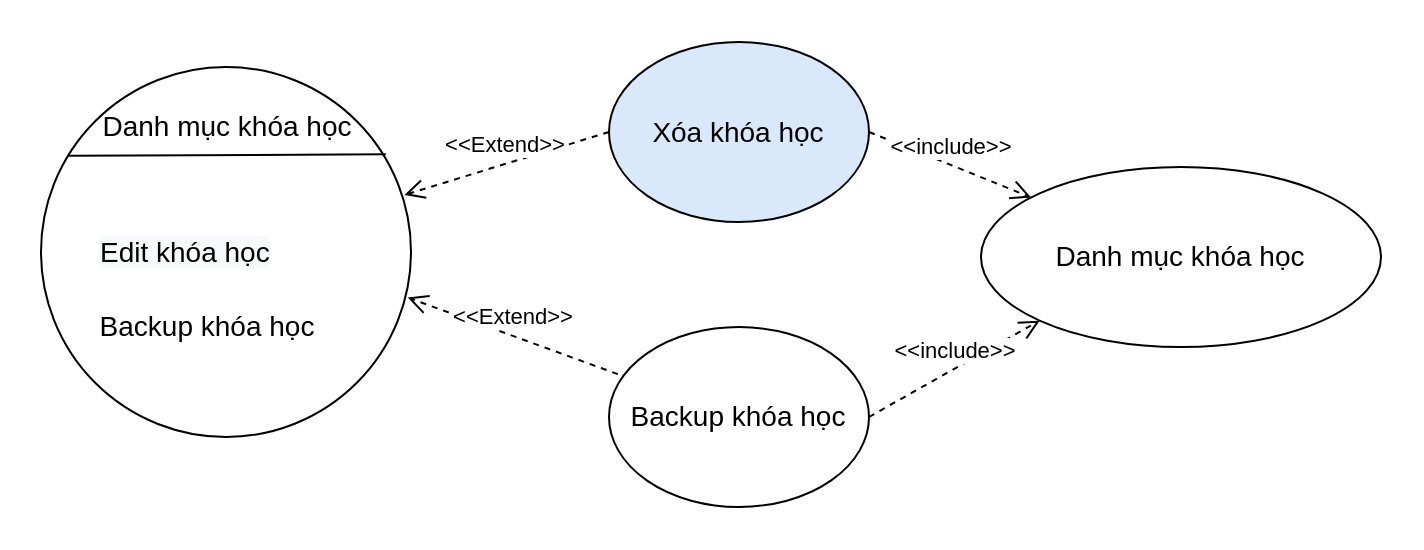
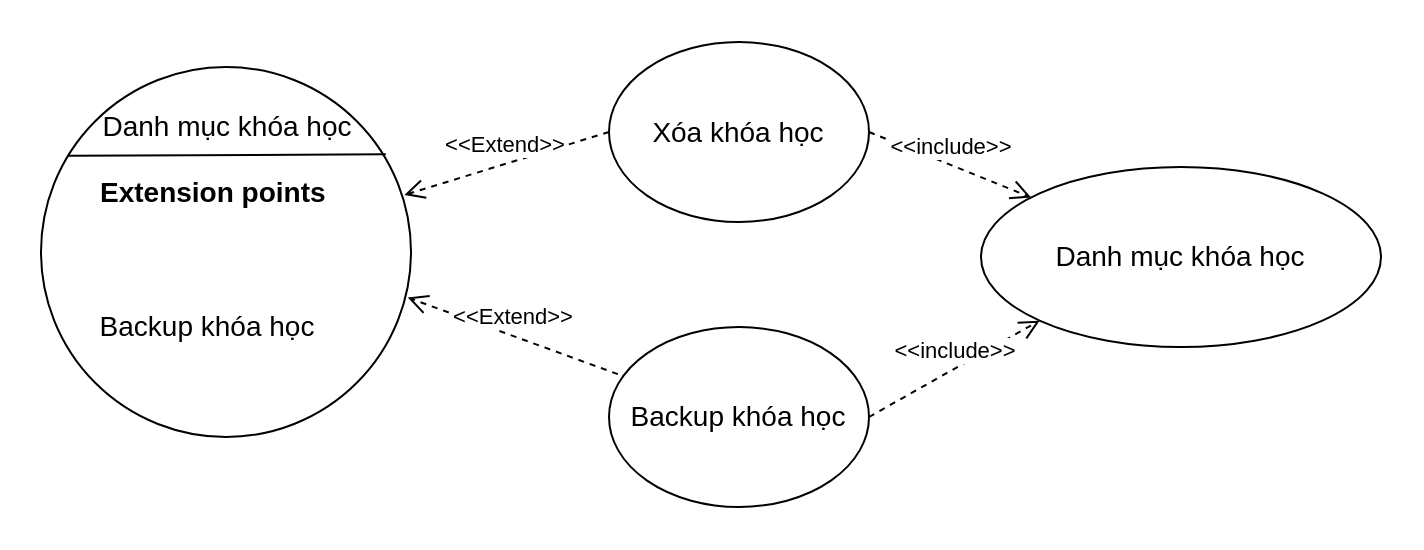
(739, 132) -> (739, 132)
none -> (226, 192)
(206, 252) -> none
